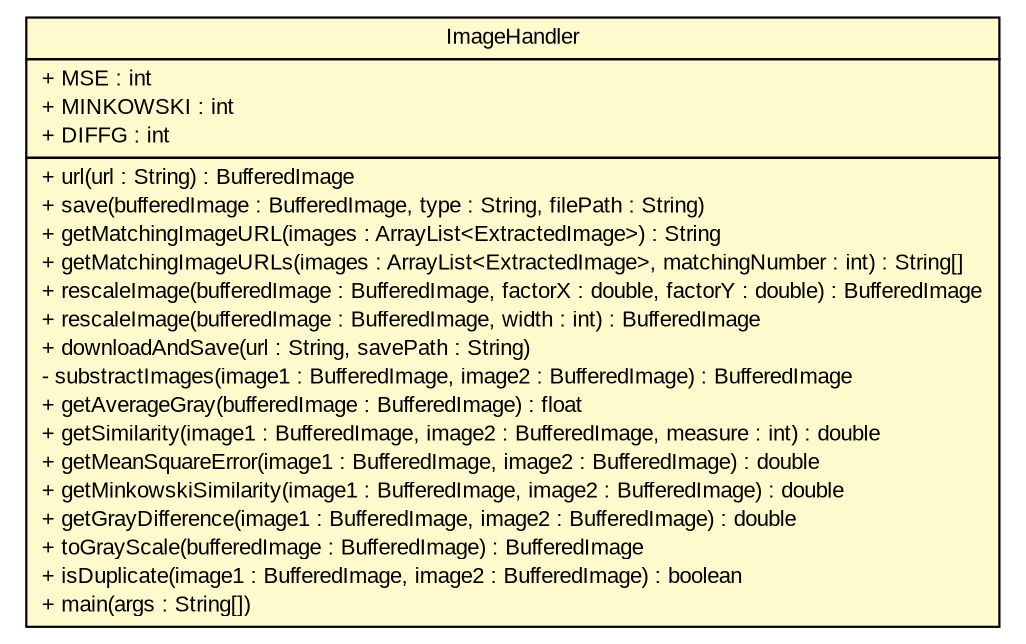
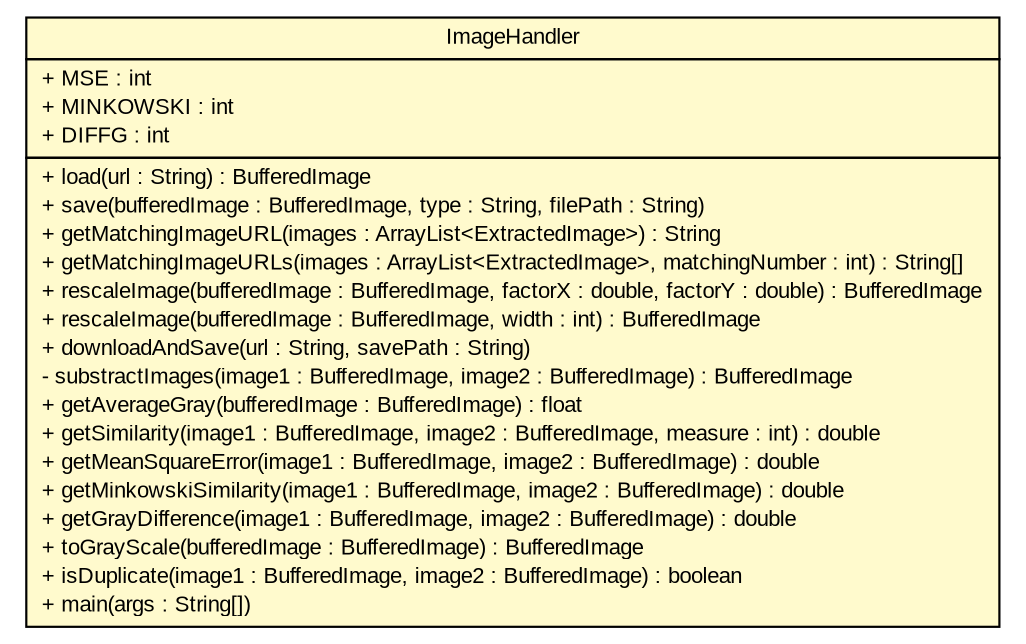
(198, 178) -> (207, 178)
